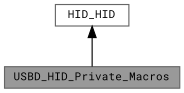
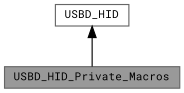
(92, 15) -> (92, 15)
